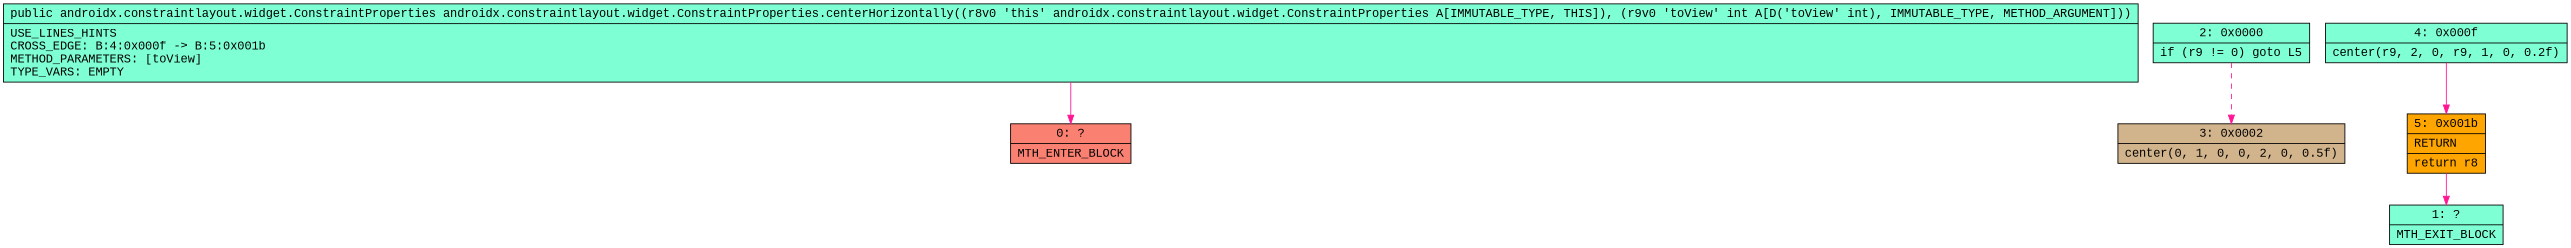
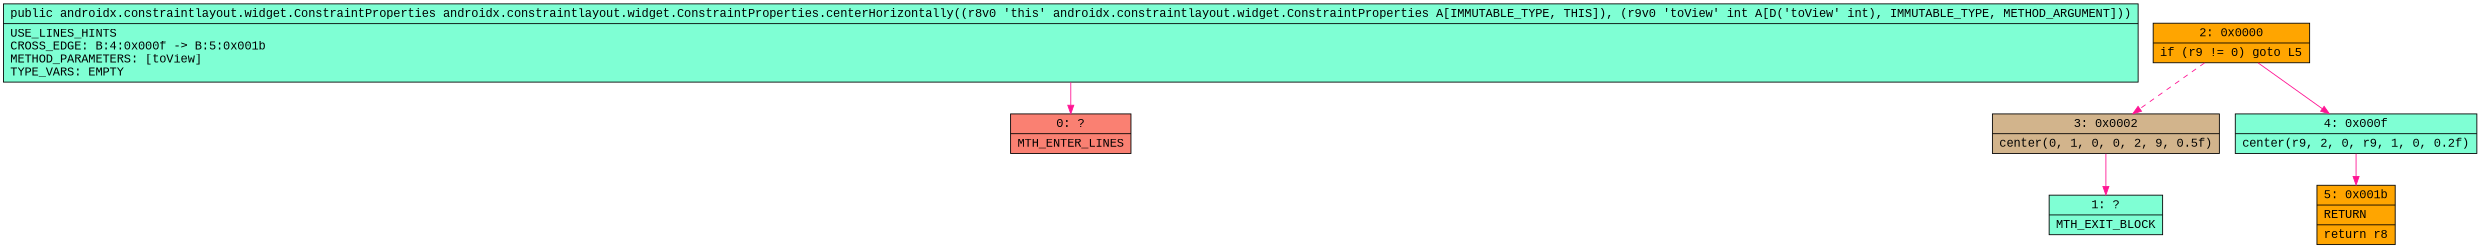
(2231, 43) -> (2231, 43)
none -> (2290, 86)
(1071, 153) -> (1071, 143)
(2231, 153) -> (2106, 143)
(2446, 185) -> (2106, 170)
